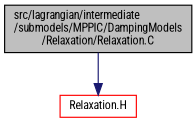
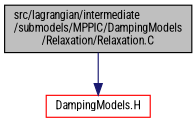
(98, 106) -> (98, 106)
